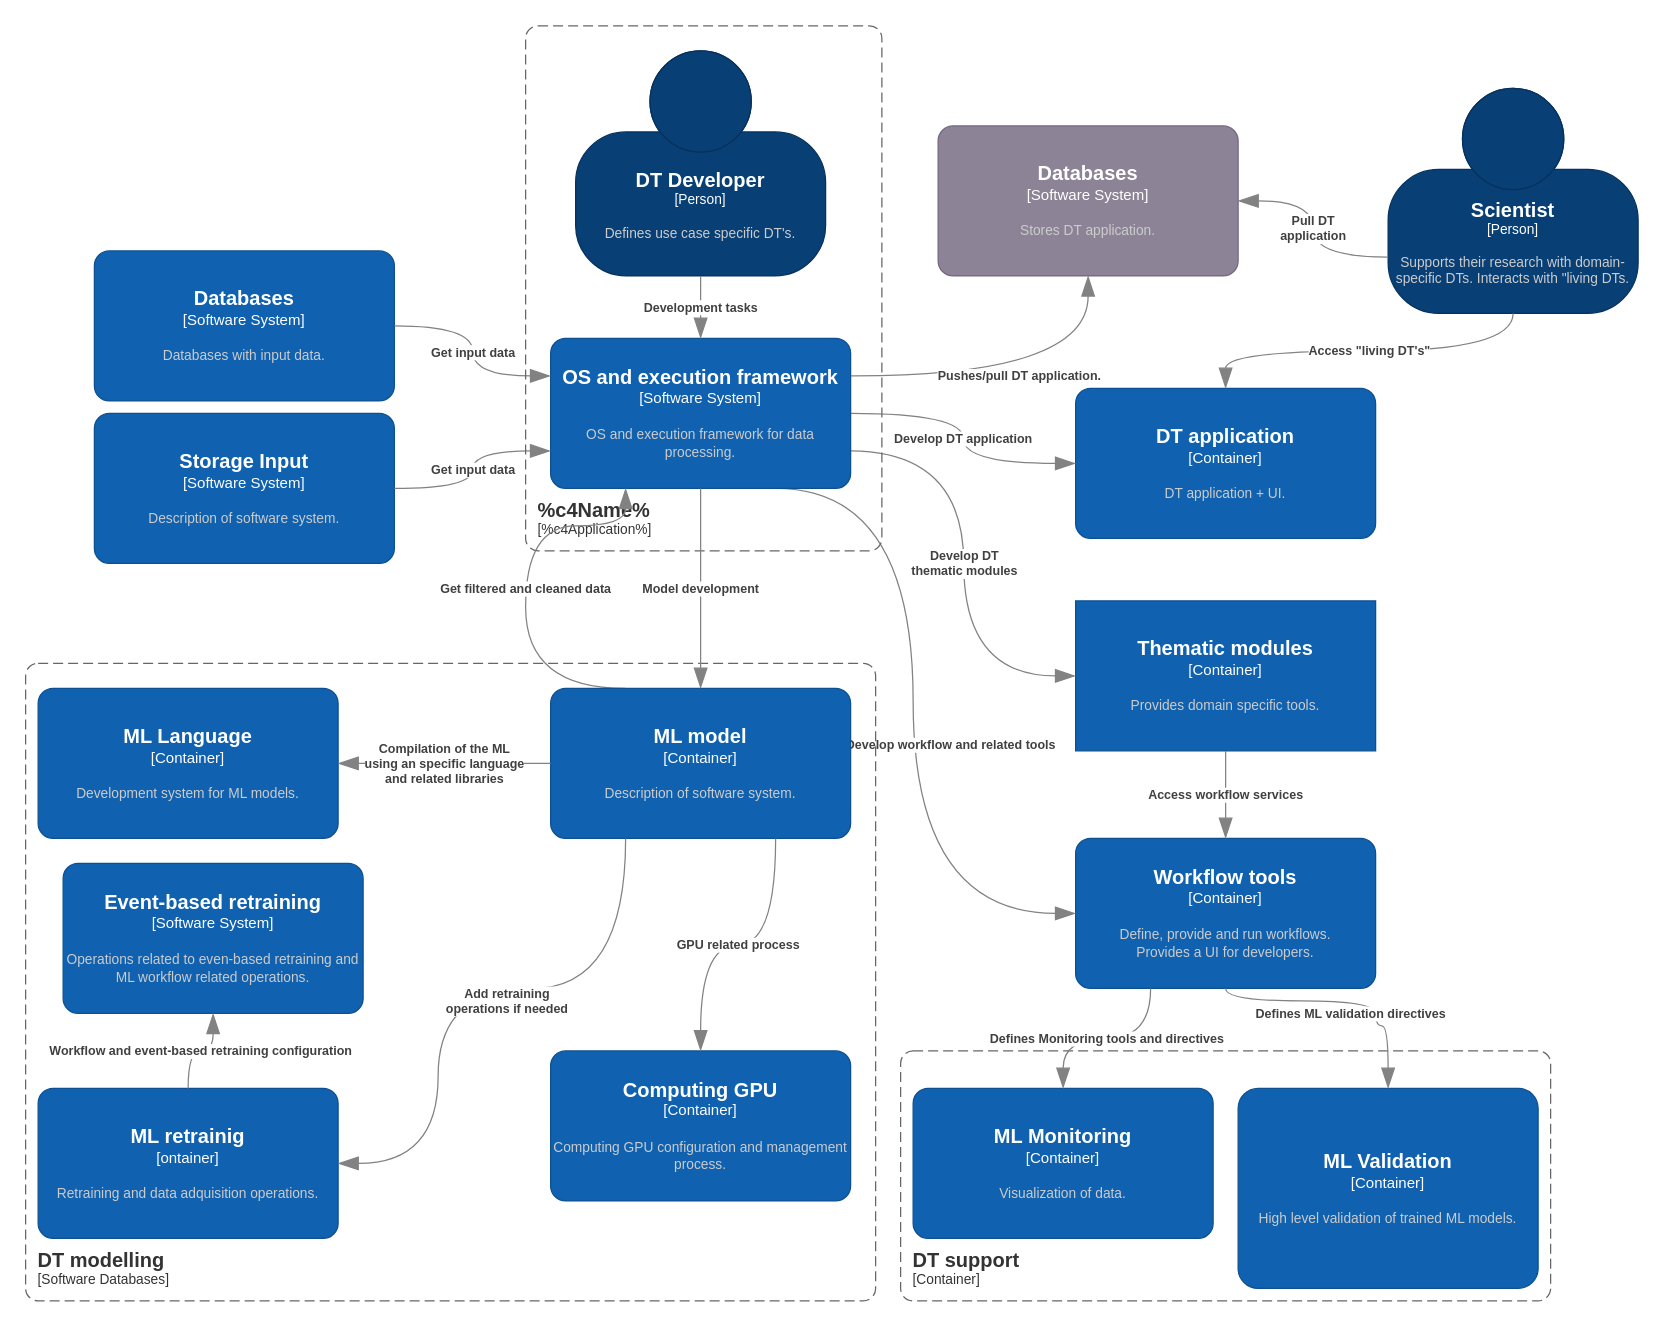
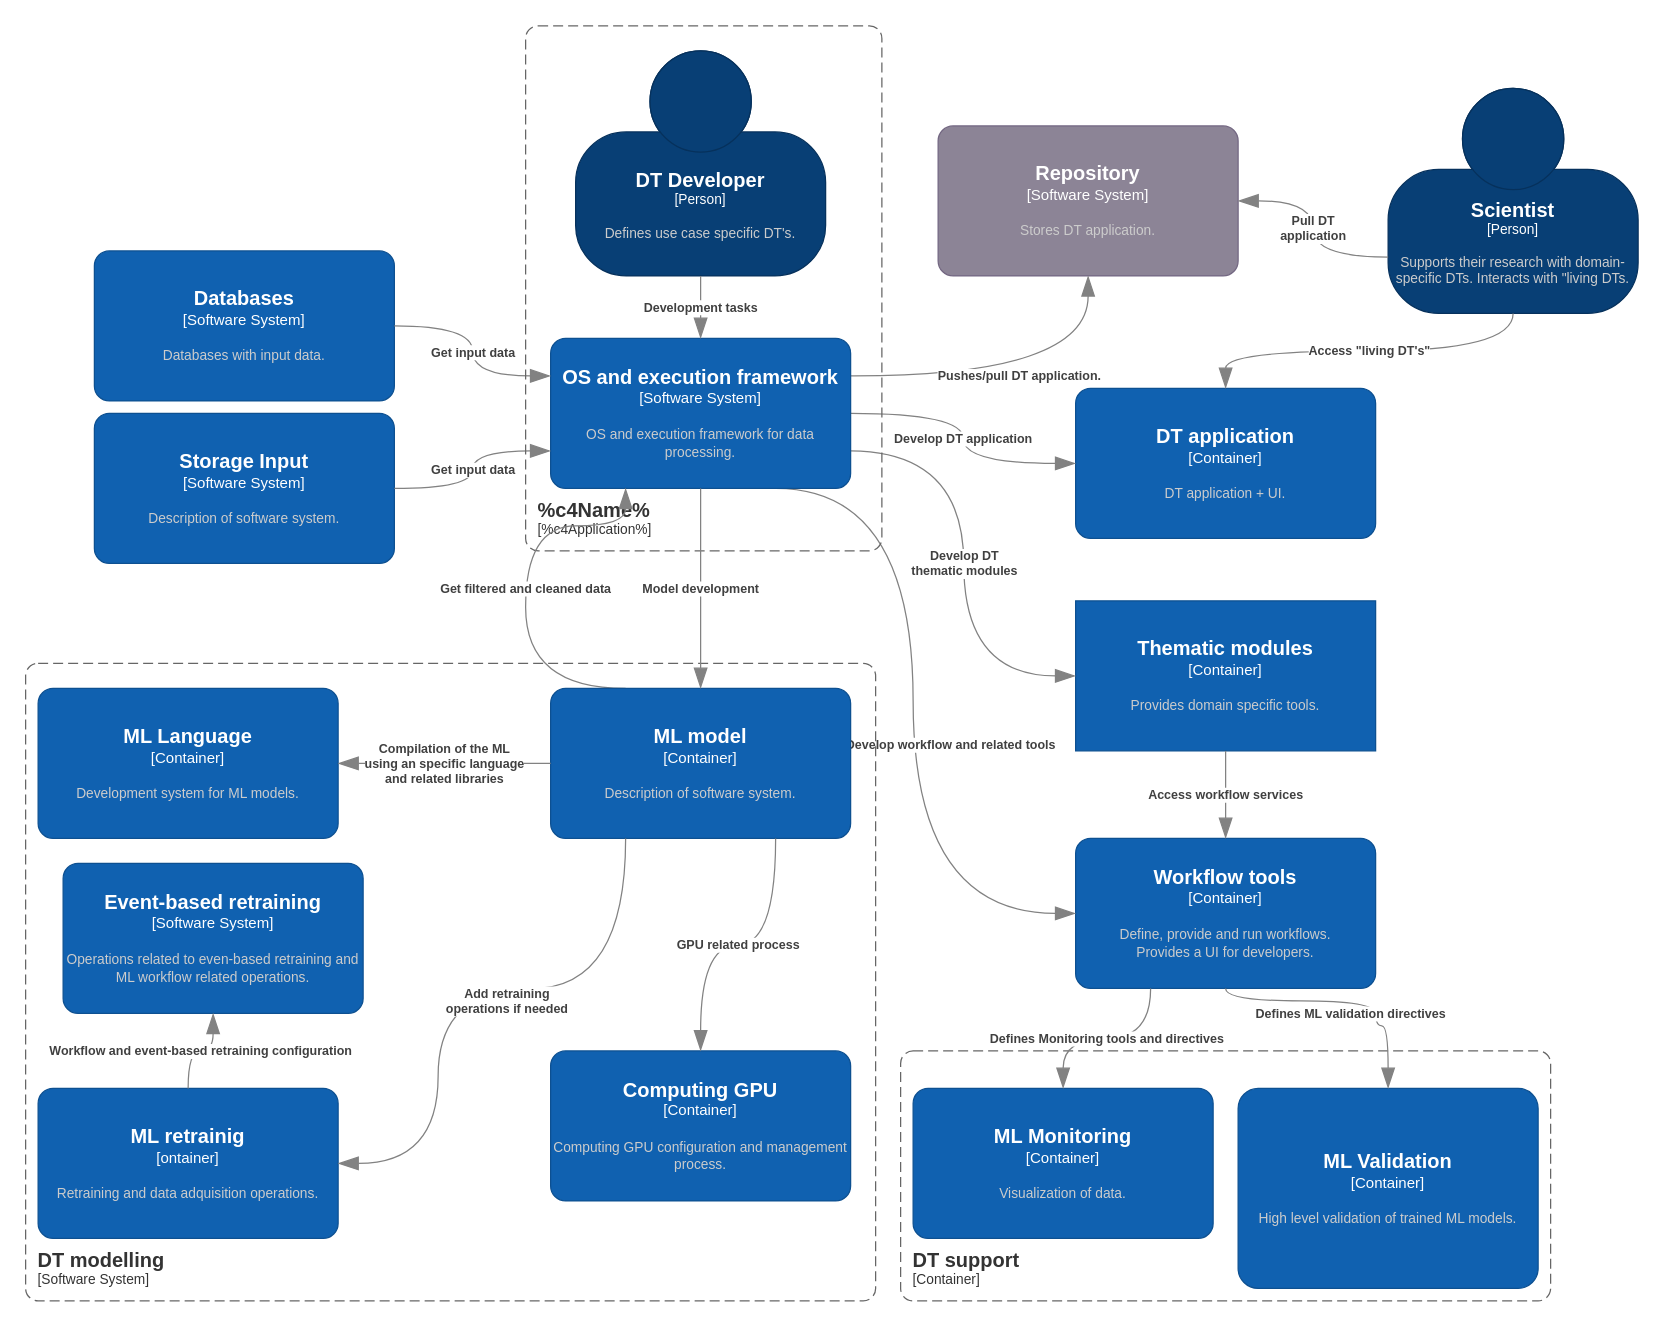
(1088, 201) -> (1088, 201)
(113, 1270) -> (102, 1270)
